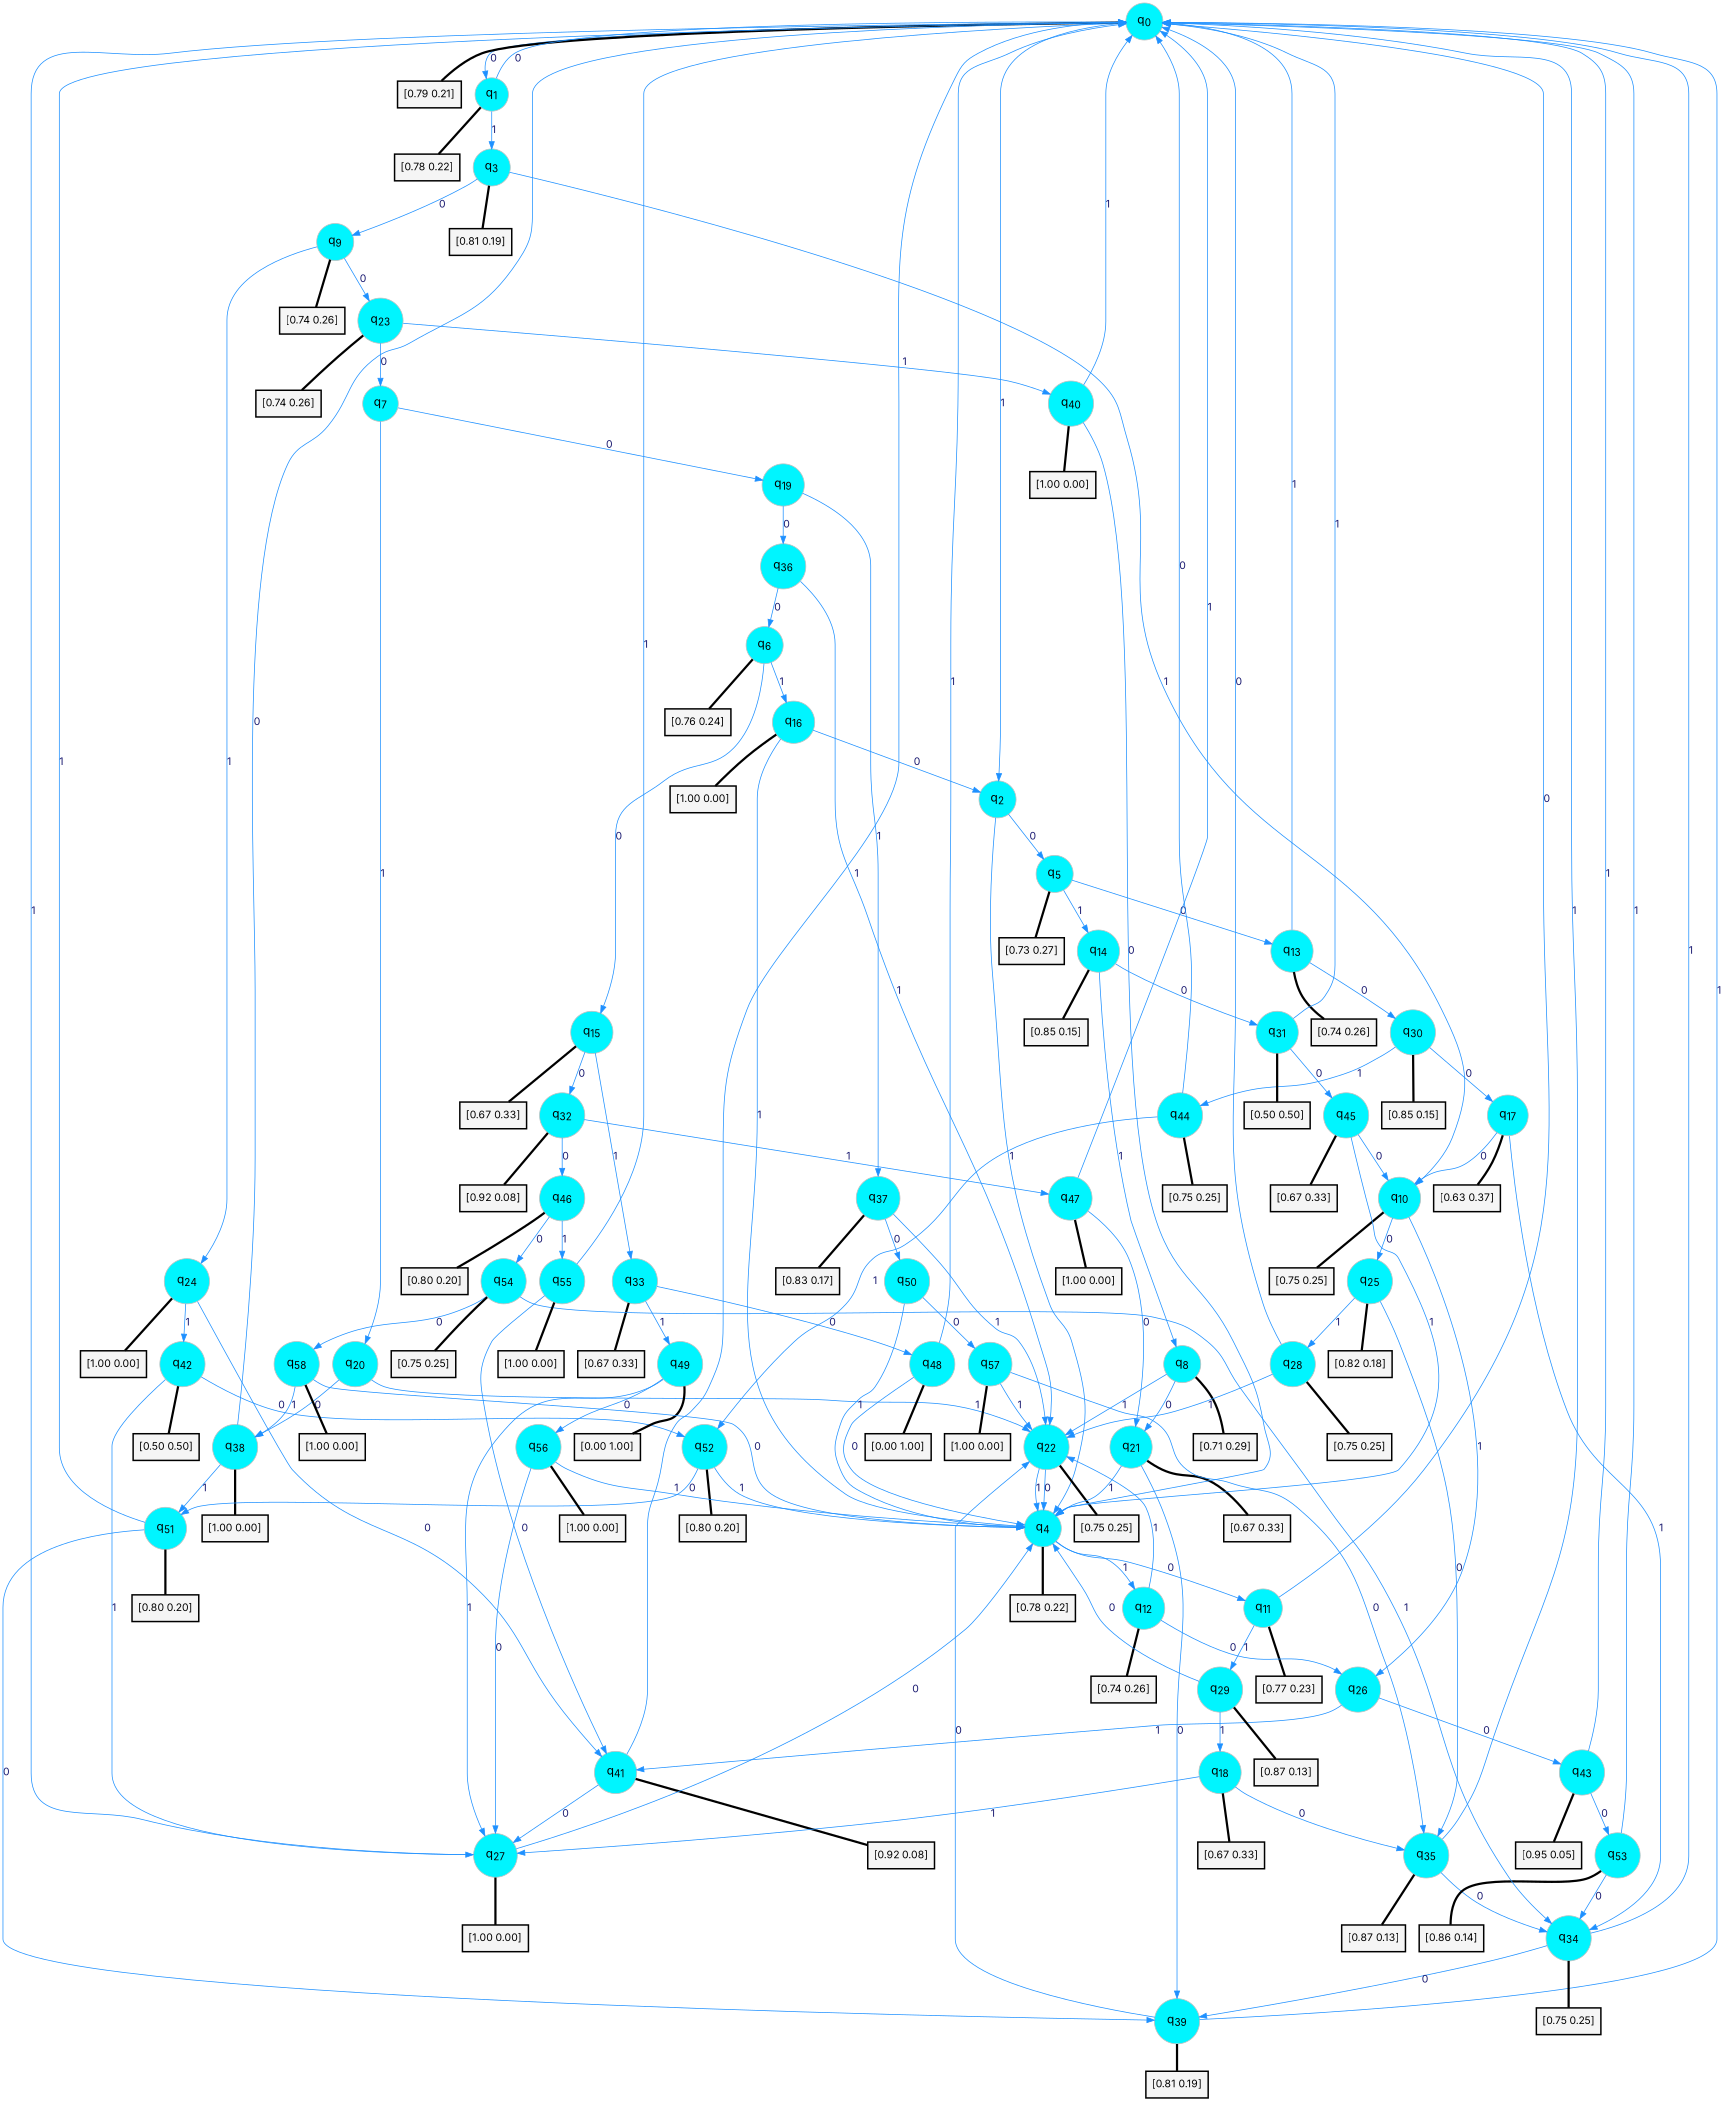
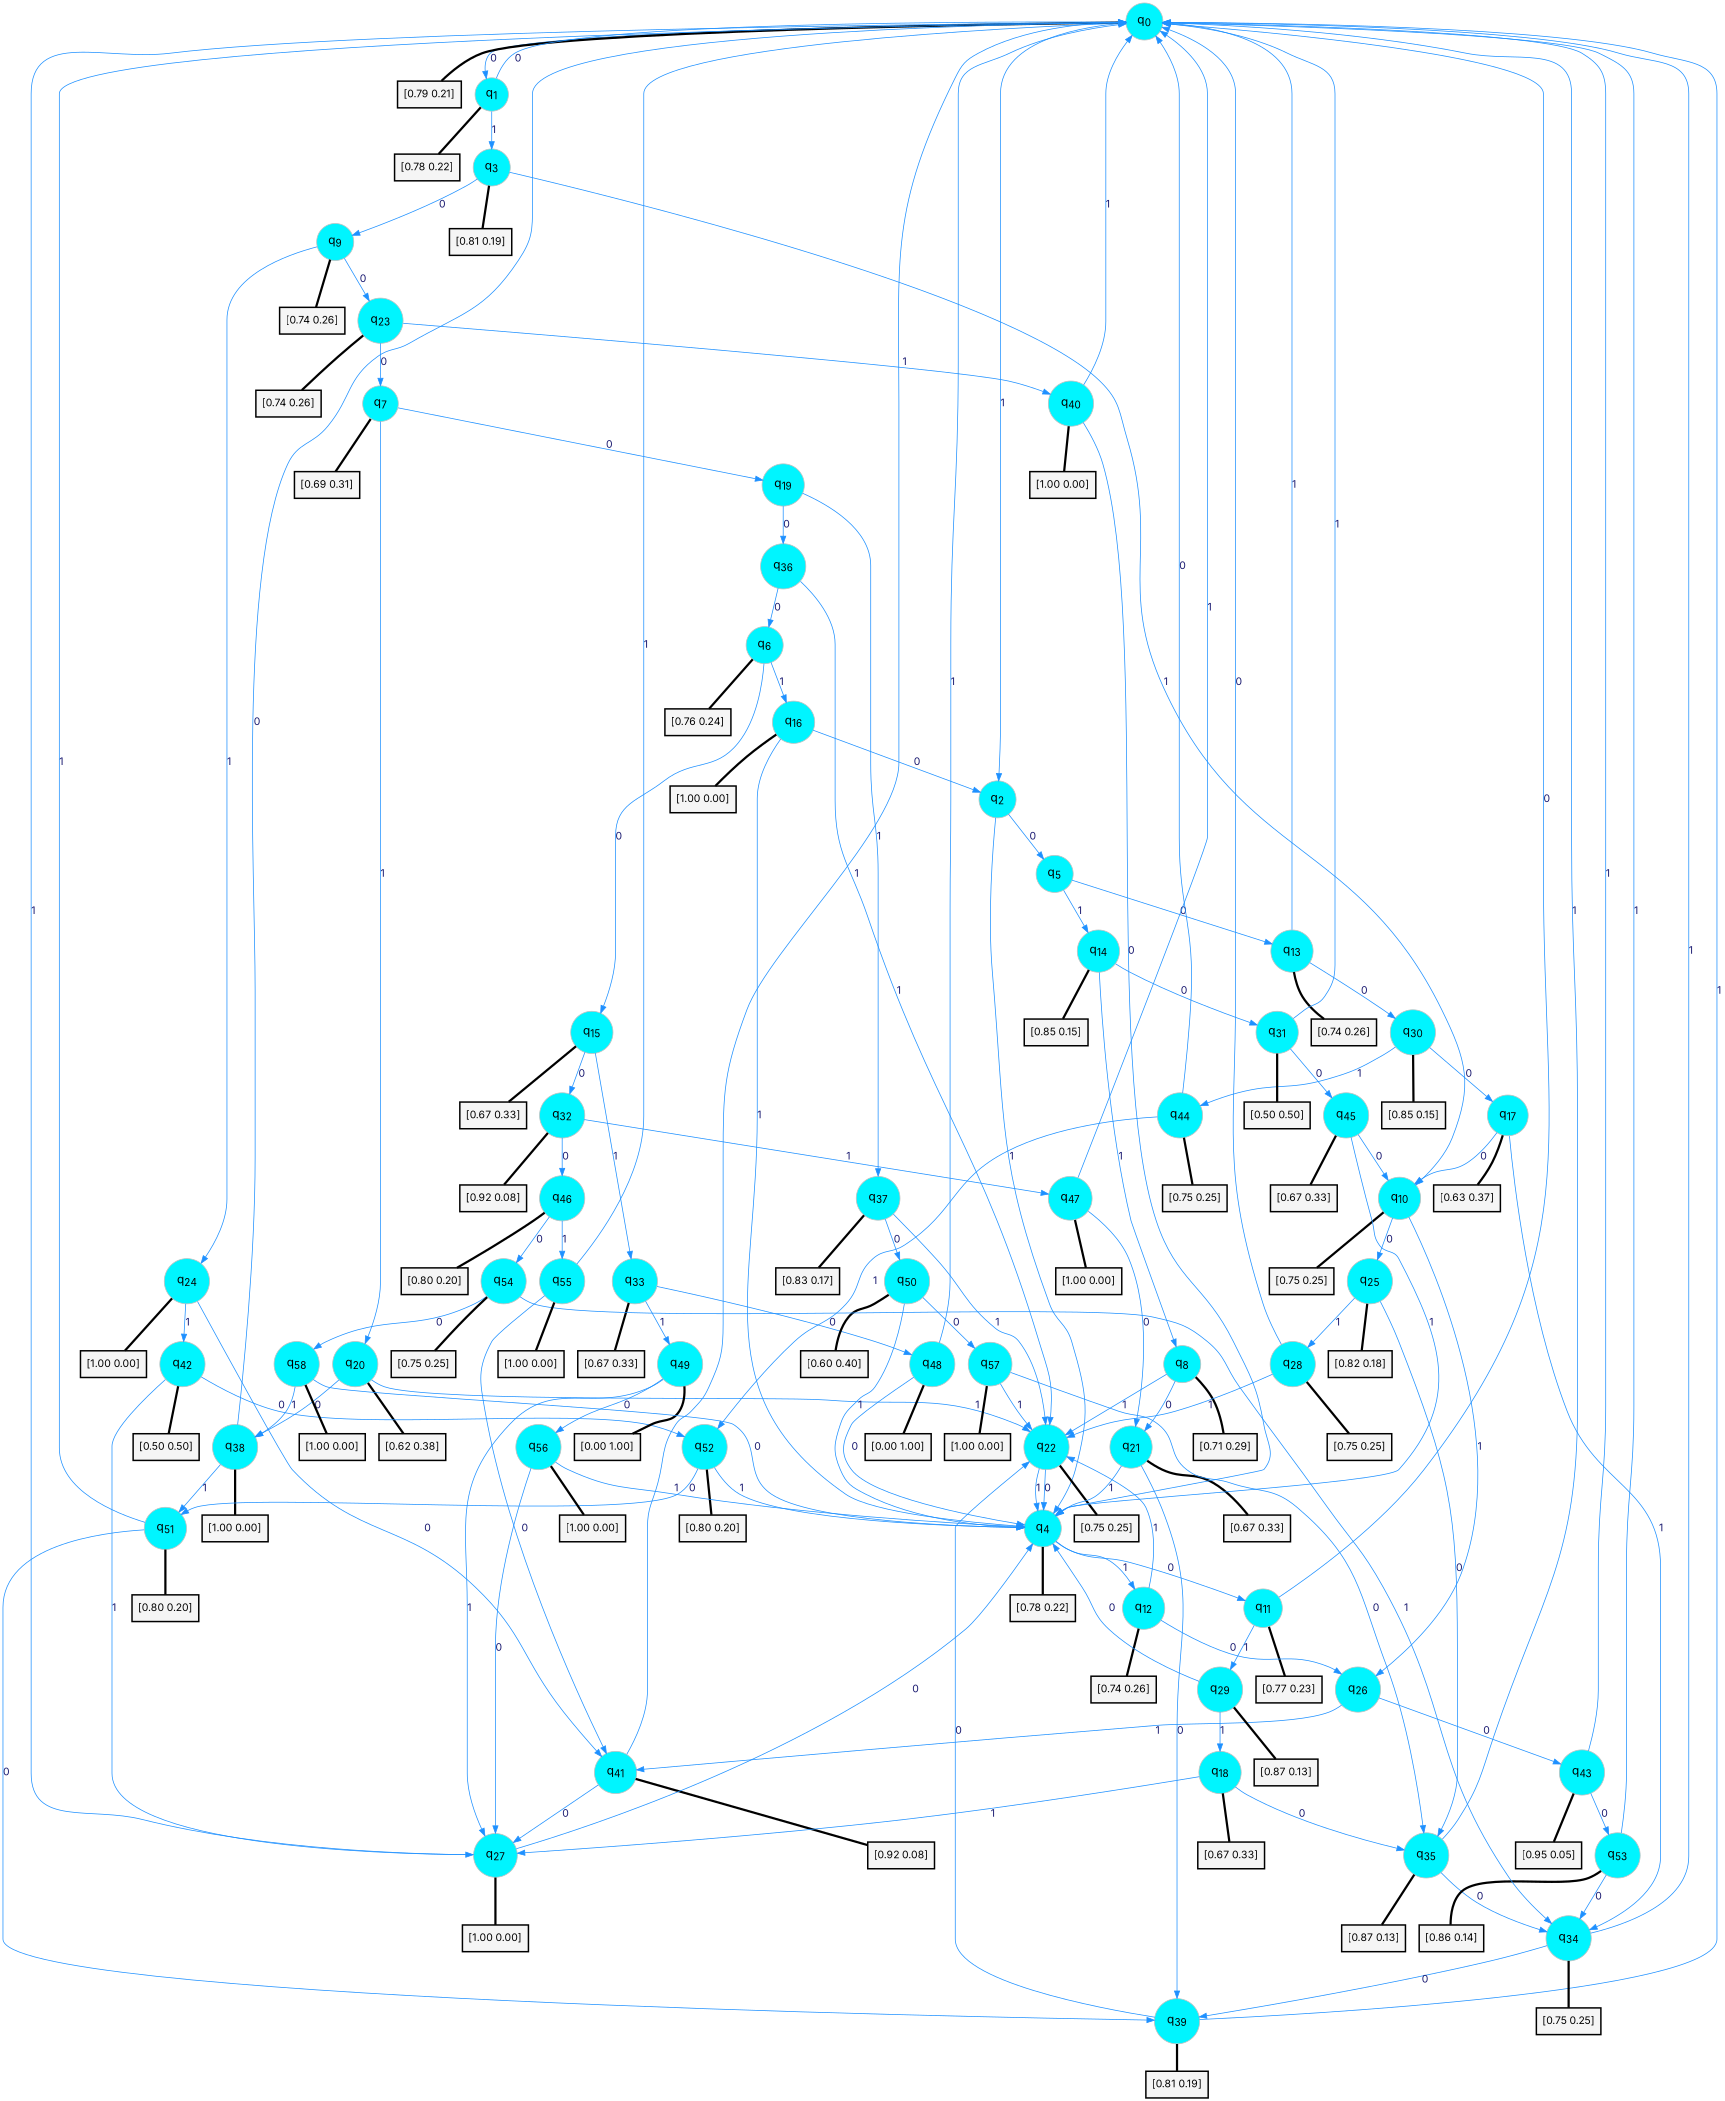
none -> (327, 485)
(1032, 951) -> none
none -> (834, 1364)
none -> (412, 1447)
